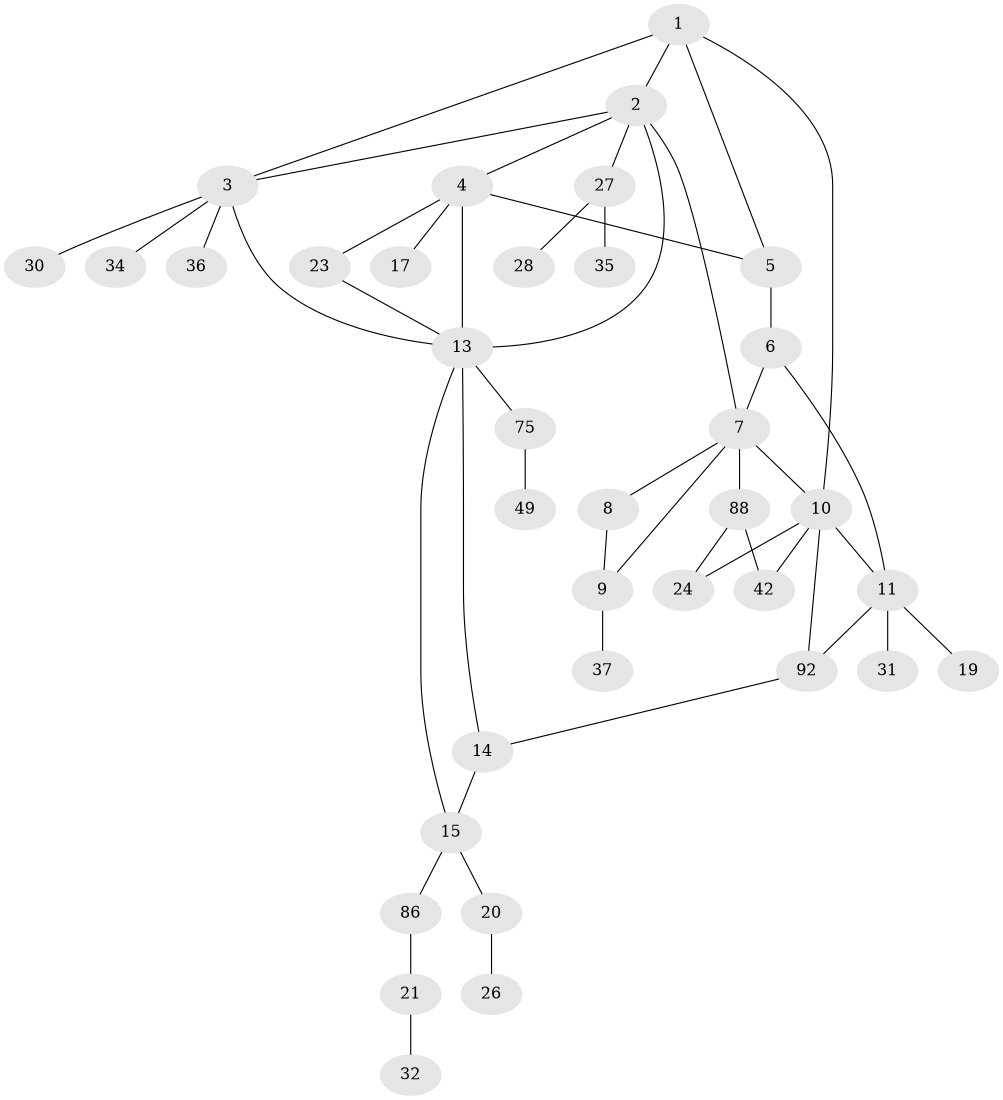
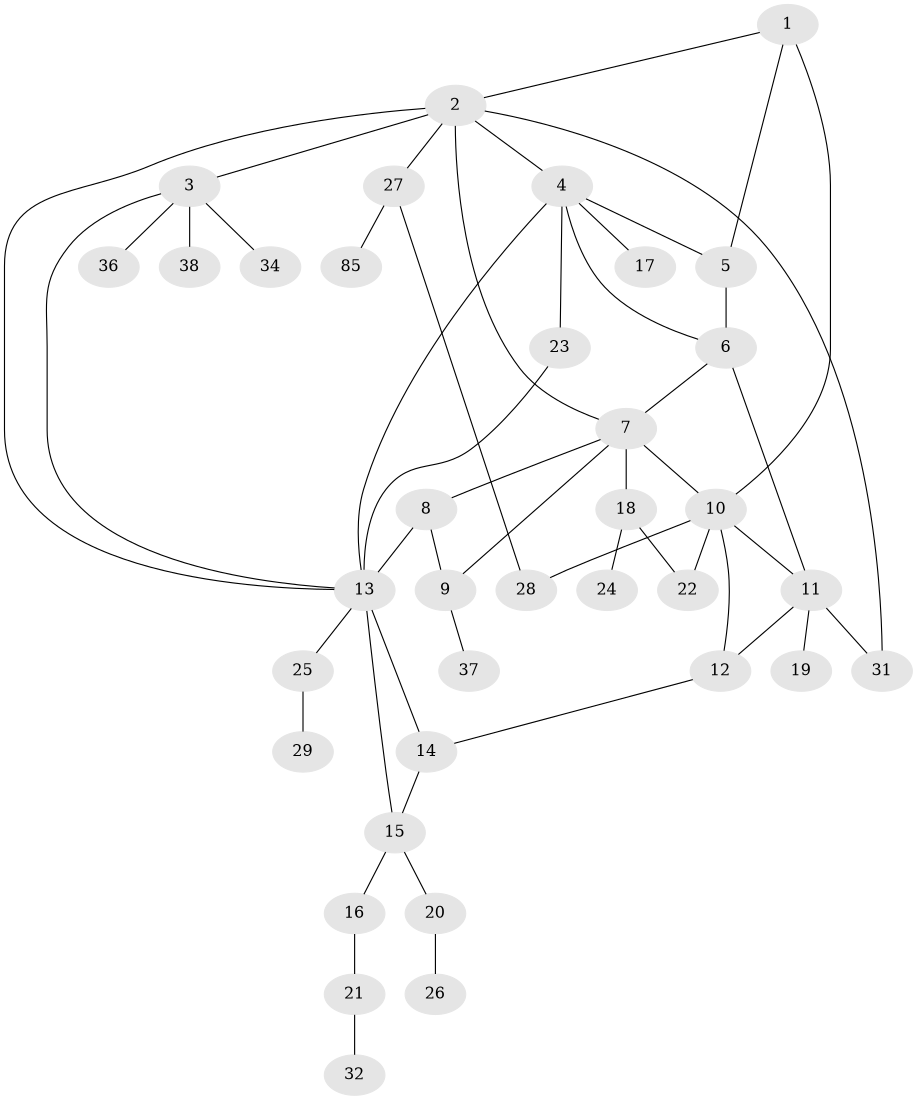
(453, 105) -> none
(35, 267) -> (190, 267)
(605, 267) -> (351, 267)
none -> (797, 292)
none -> (611, 293)
(525, 429) -> (303, 671)
(525, 509) -> (303, 752)
(740, 509) -> (626, 509)
(759, 546) -> (627, 546)
none -> (396, 550)
(764, 590) -> (688, 590)
(807, 671) -> (720, 671)
(411, 913) -> (355, 913)
